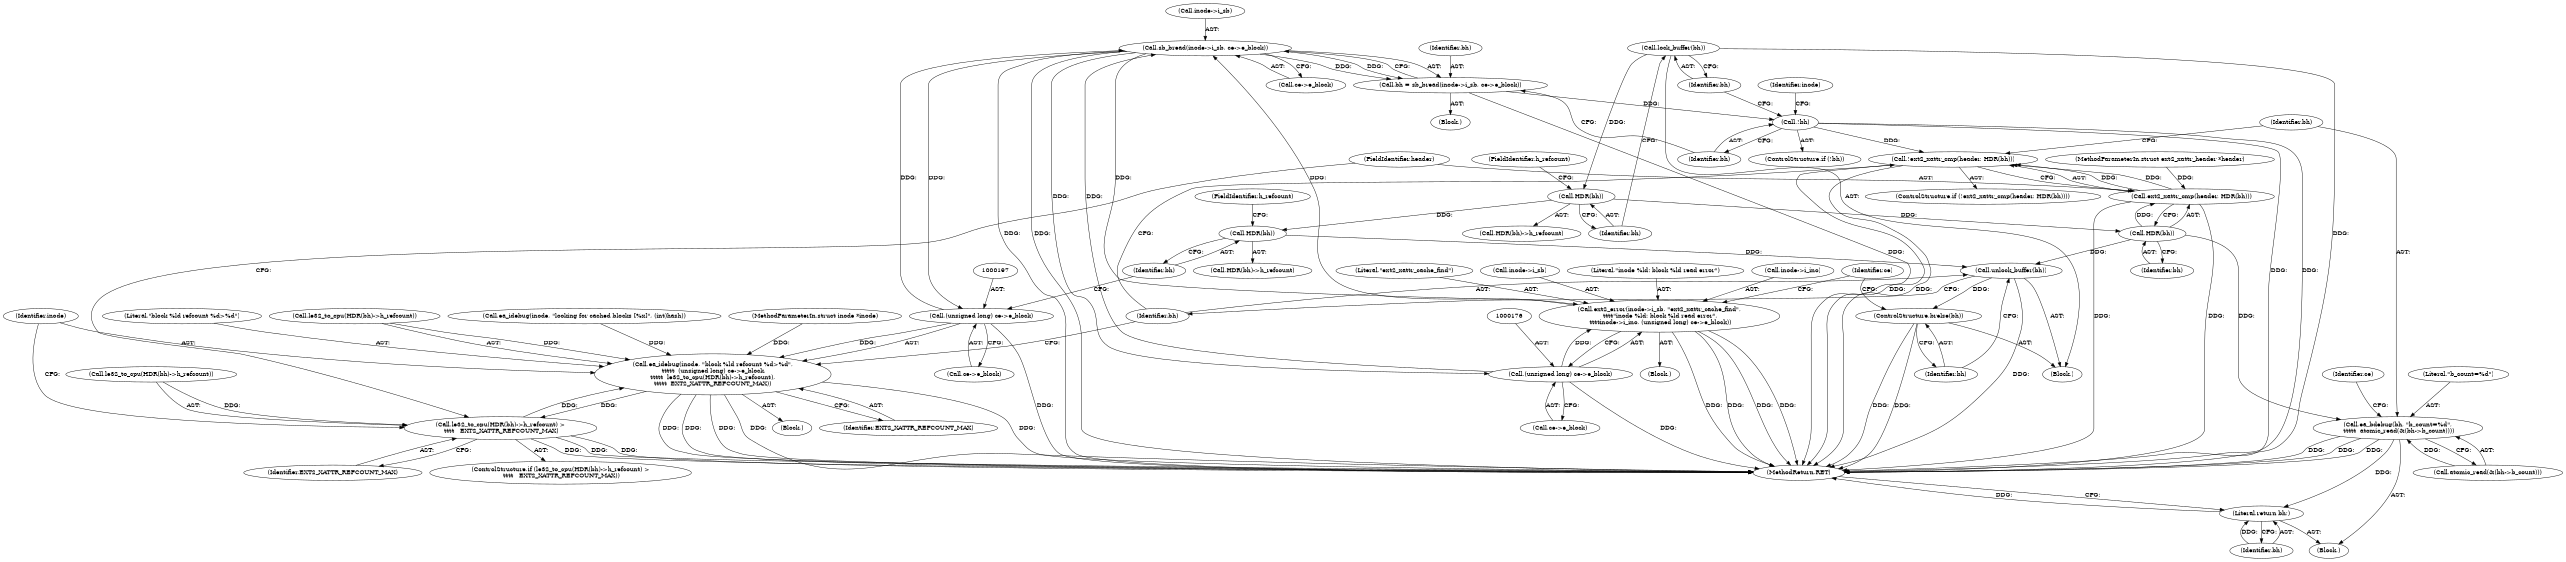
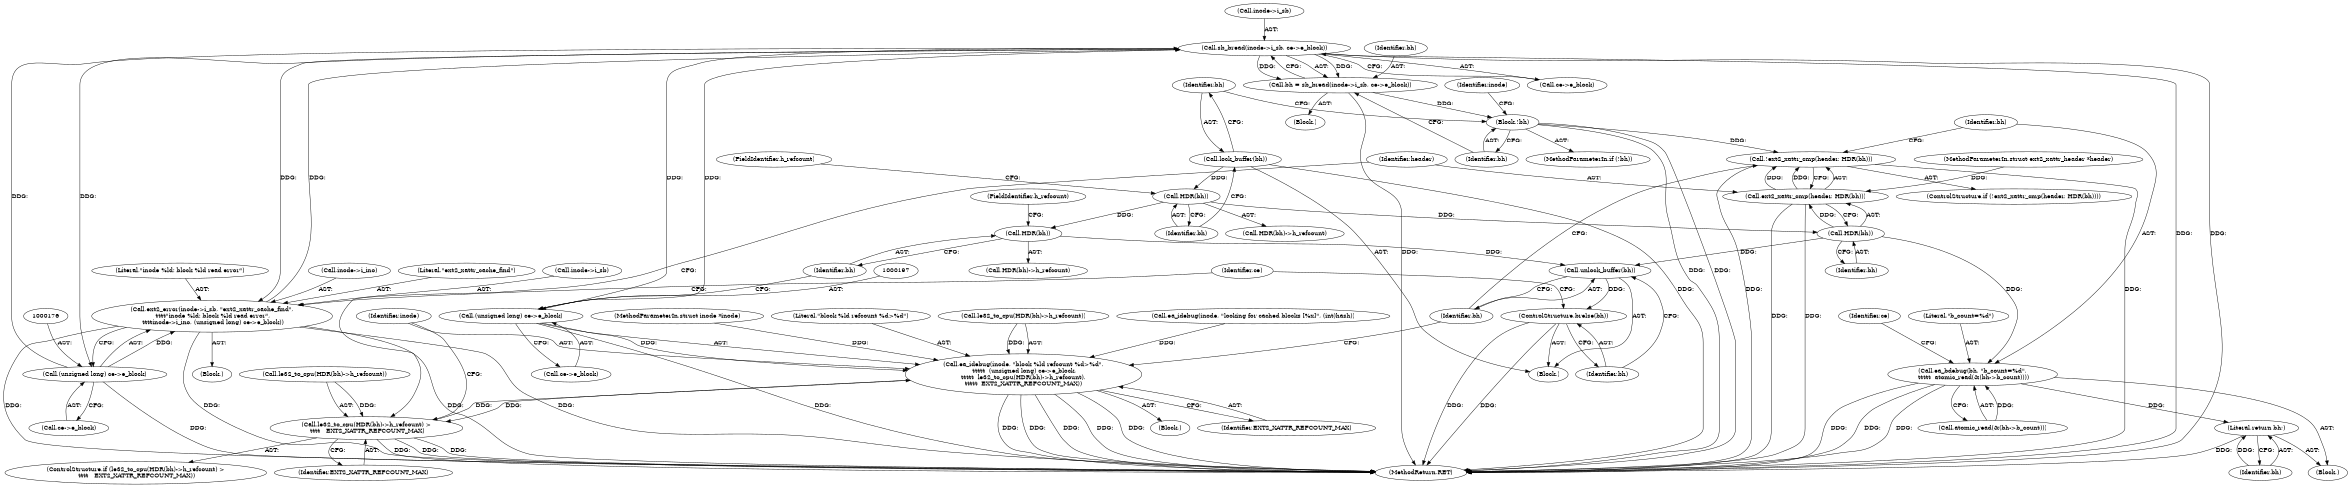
(1795, 122) -> (1513, 122)
(1399, 159) -> (1407, 159)
(1805, 159) -> (1588, 159)
(1968, 407) -> none
(2029, 493) -> none
